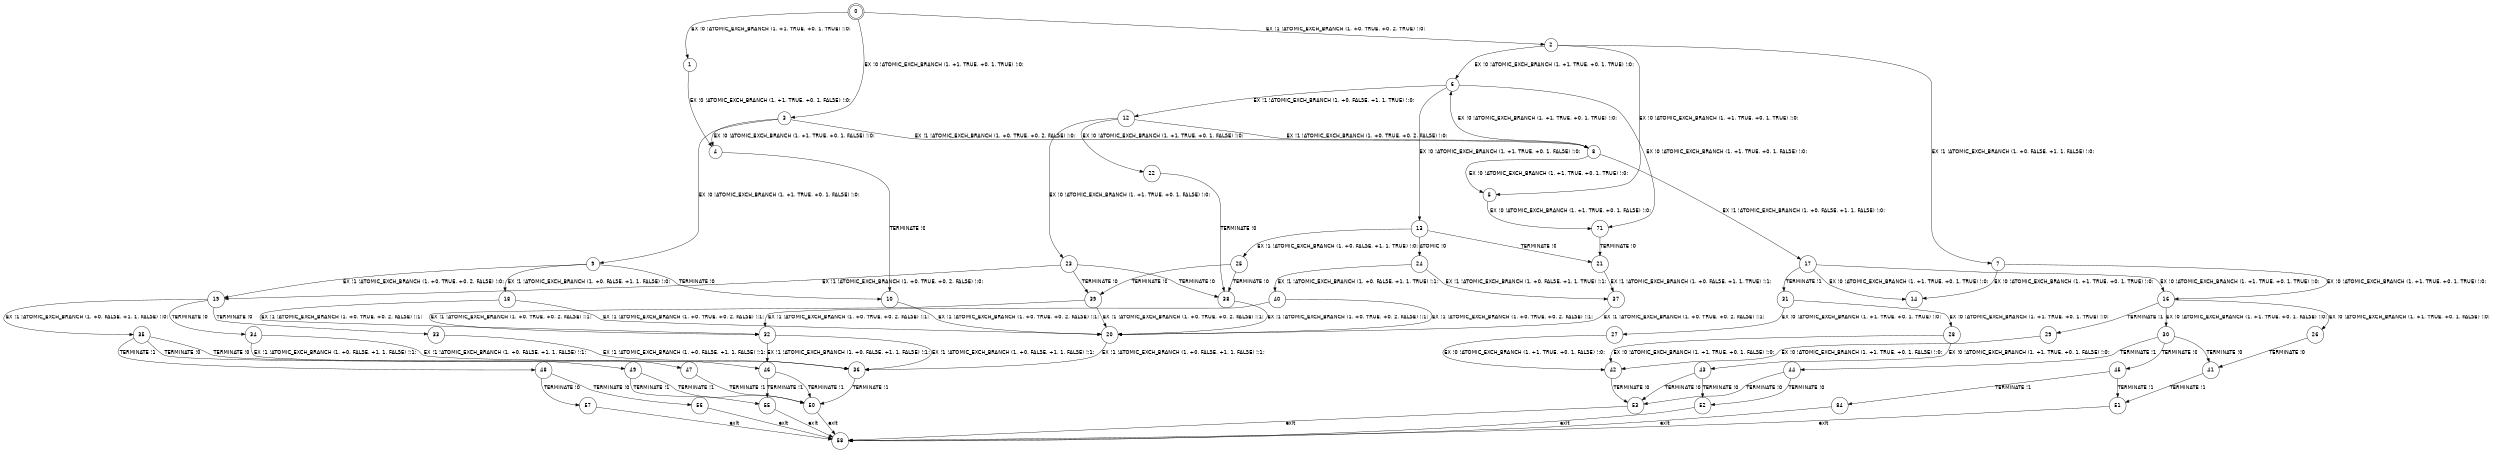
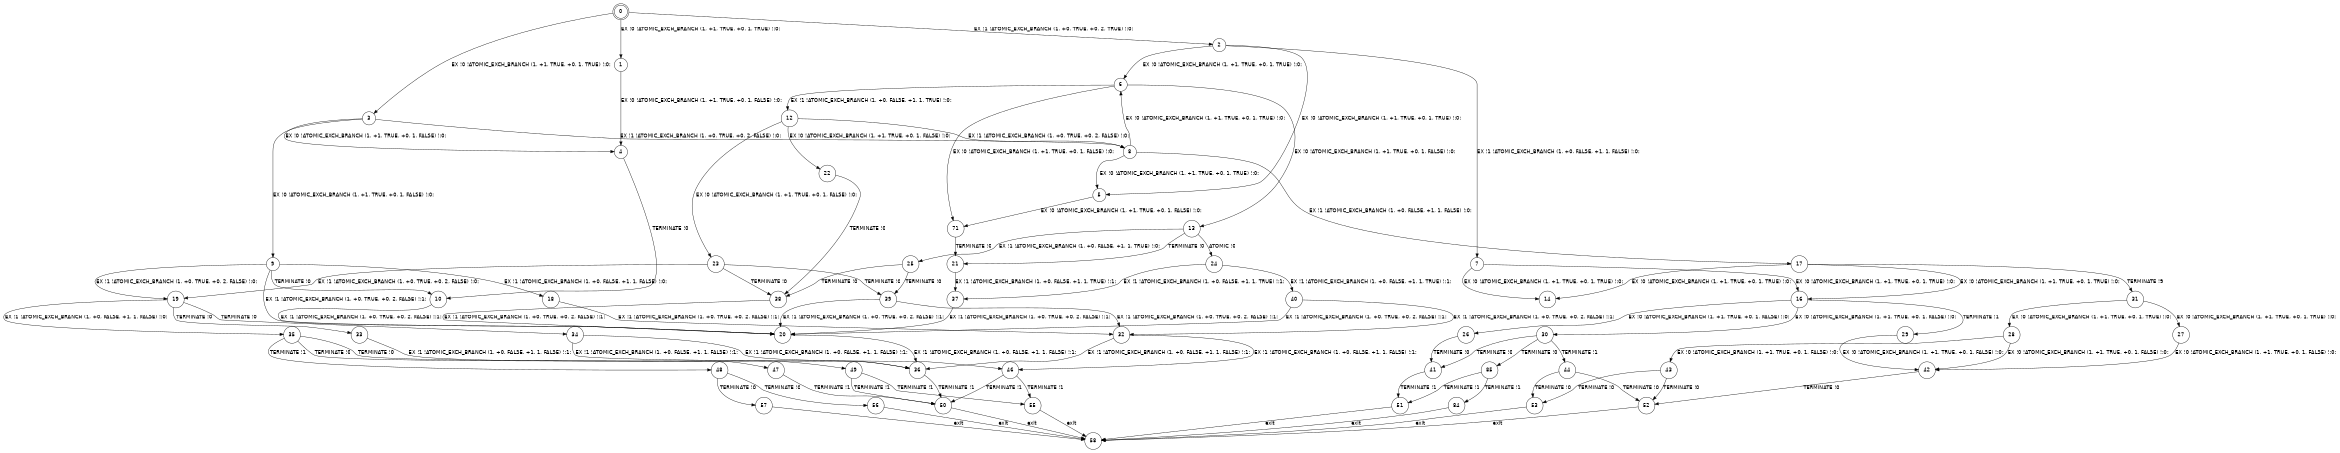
(1804, 282) -> (2145, 282)
(805, 327) -> (496, 326)
(2118, 370) -> (1490, 370)
(1614, 392) -> (1789, 388)
